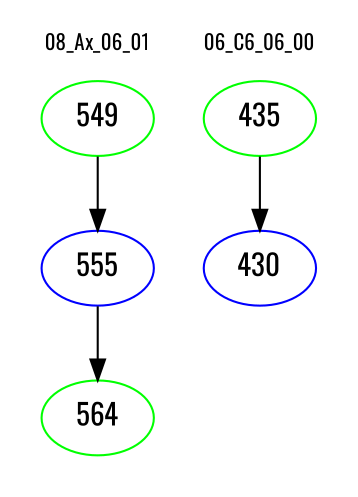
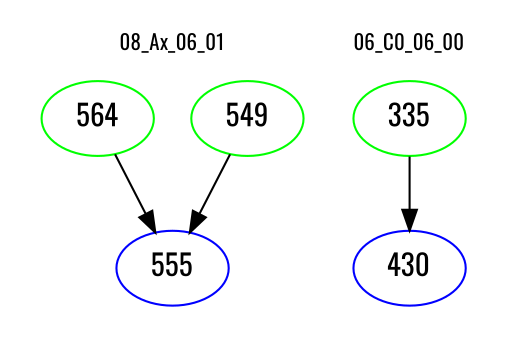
(260, 45) -> (410, 45)
(260, 119) -> (410, 119)
(98, 333) -> (130, 184)
